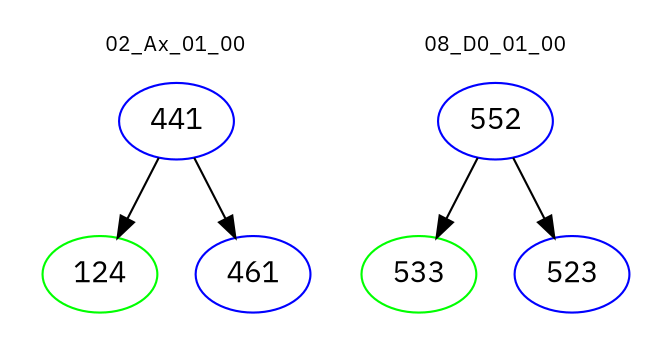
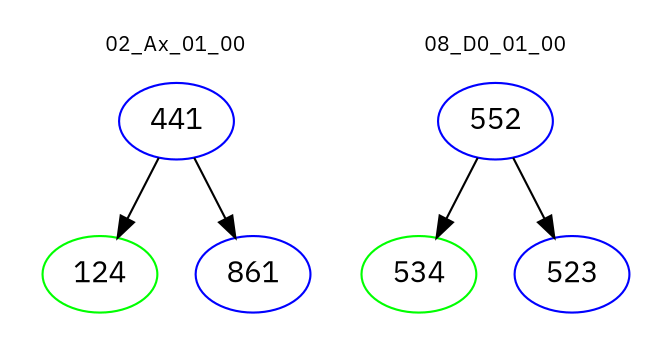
(253, 274) -> (253, 274)
(419, 274) -> (419, 274)
